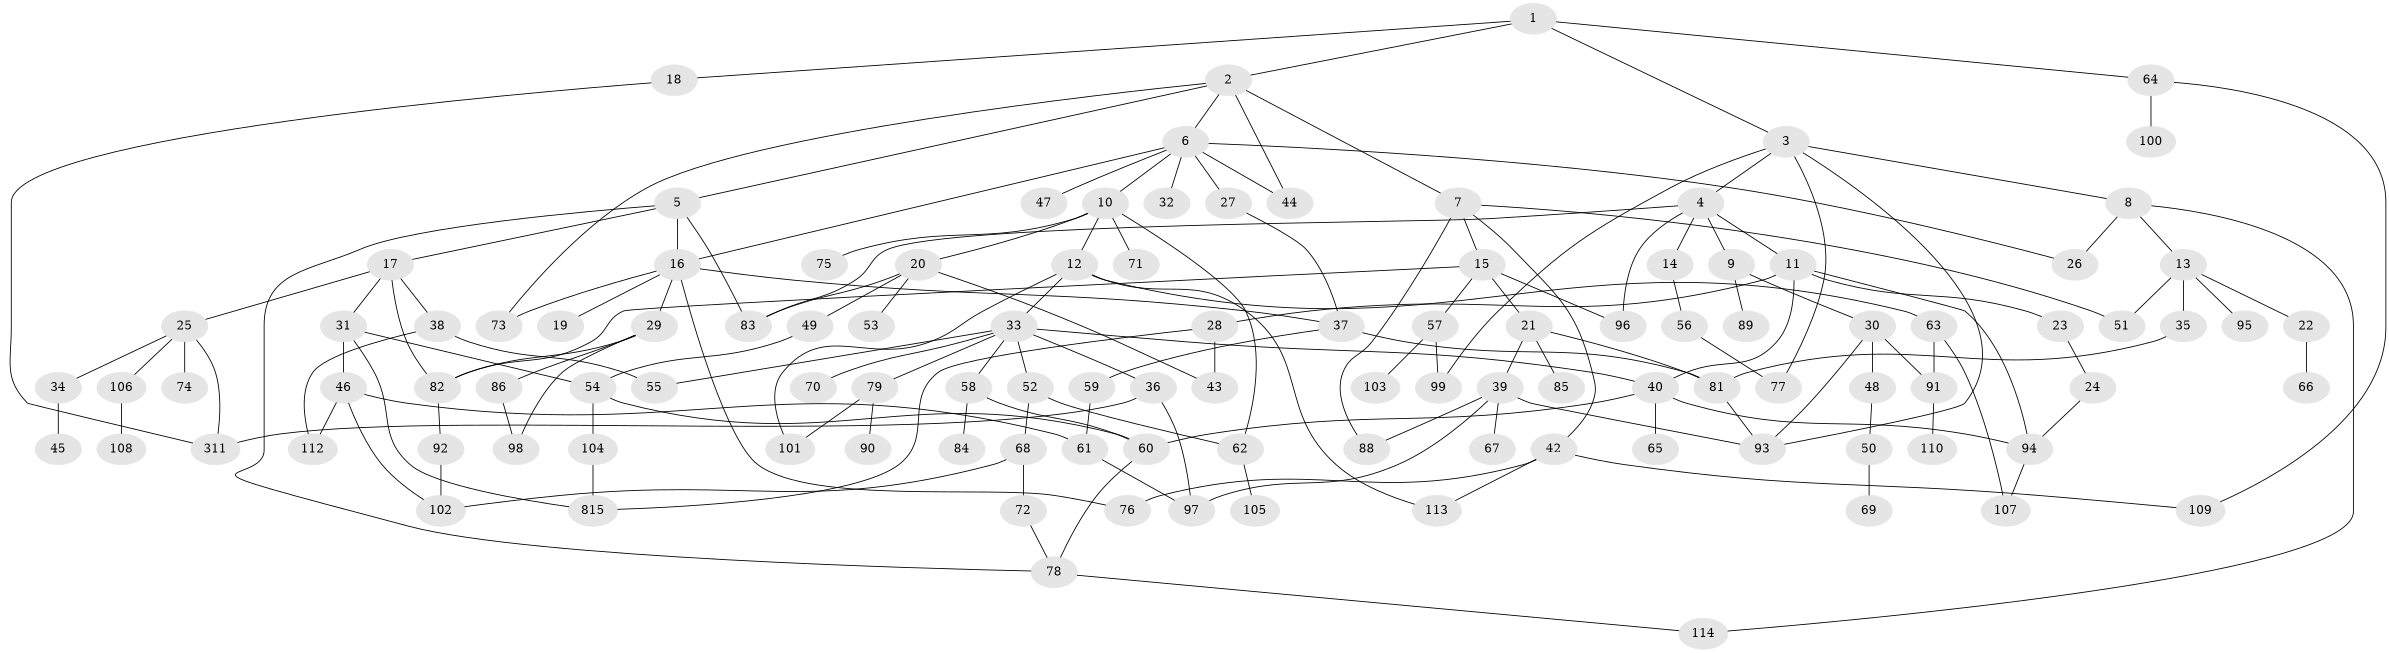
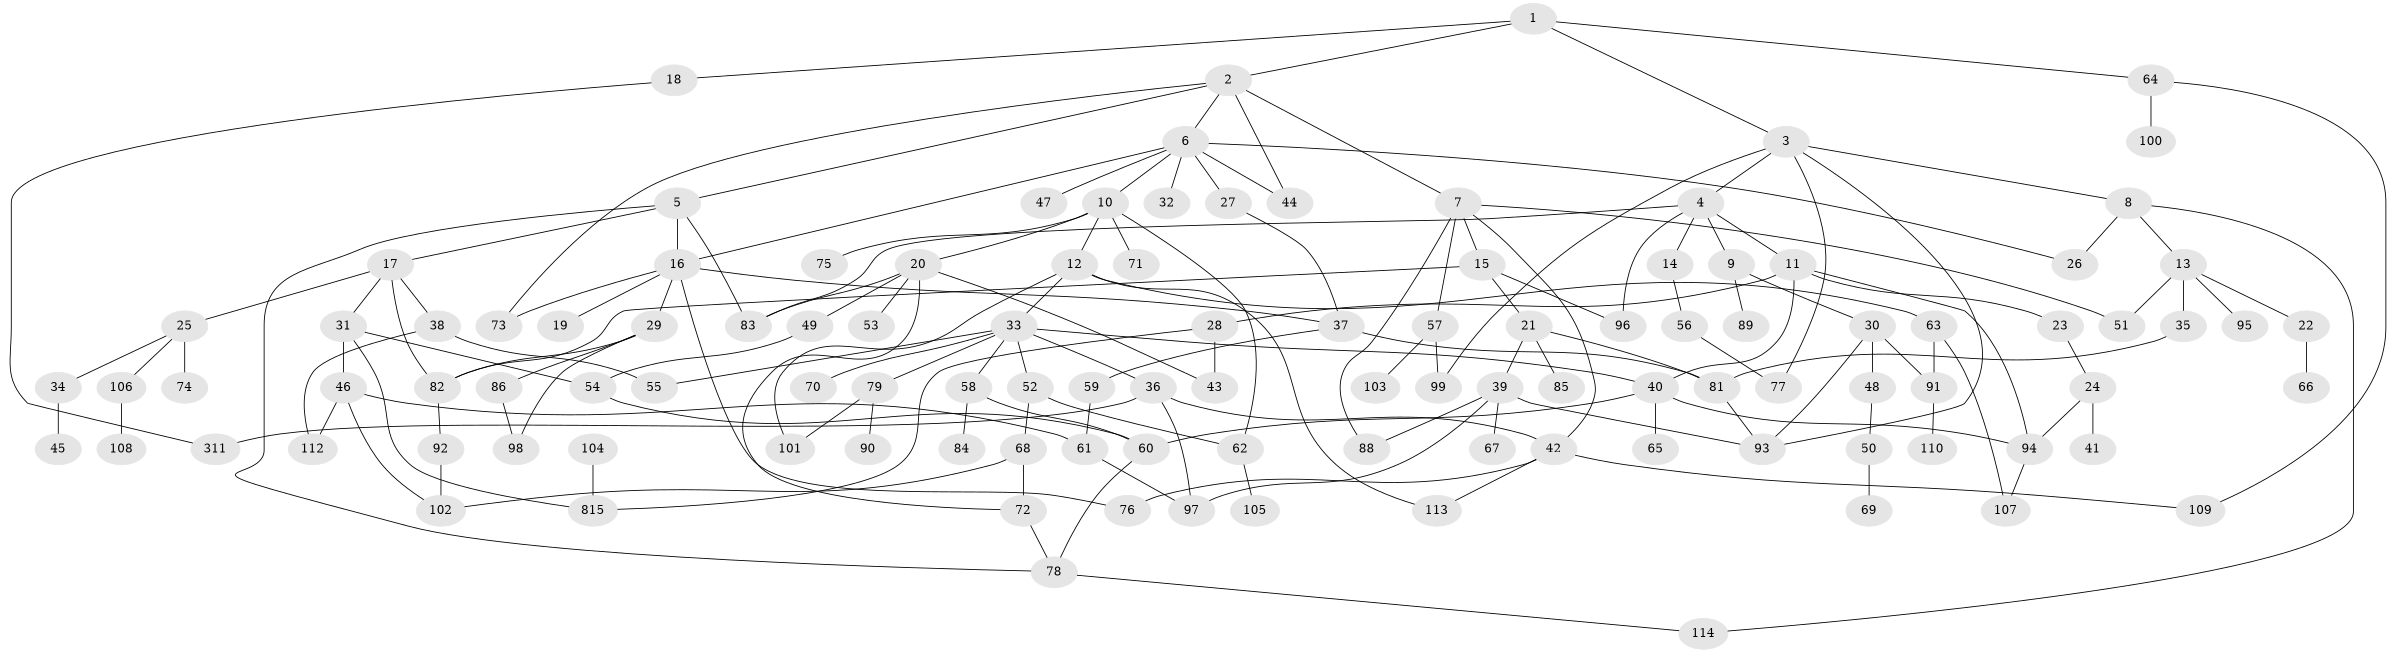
(1459, 295) -> (1448, 260)
(218, 384) -> none
none -> (1280, 419)
(593, 420) -> none
none -> (744, 438)
none -> (2093, 449)
